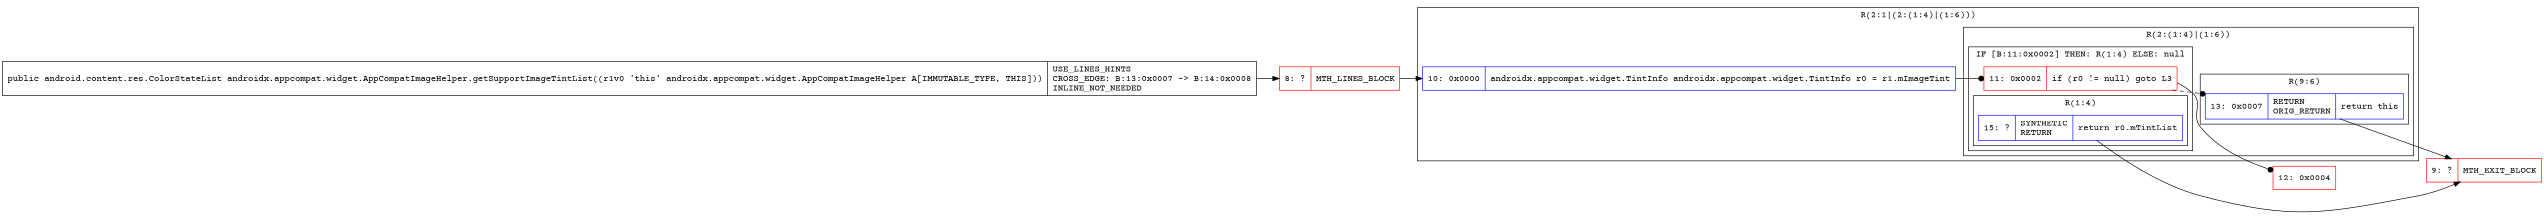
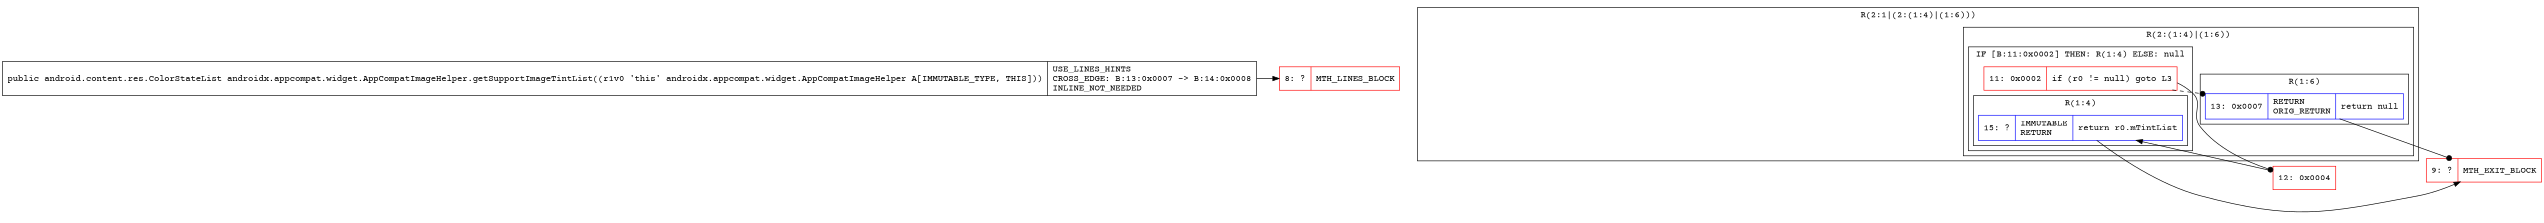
(1689, 79) -> none
(2304, 81) -> (2304, 81)
(2370, 106) -> (2370, 106)
(2044, 123) -> (2044, 123)
(2393, 138) -> (2393, 138)
none -> (2208, 156)
